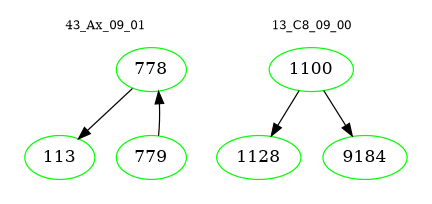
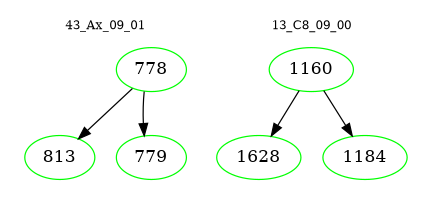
(311, 70) -> (311, 70)
(160, 120) -> (143, 107)
(60, 157) -> (60, 157)
(259, 157) -> (259, 157)
(365, 157) -> (365, 157)
